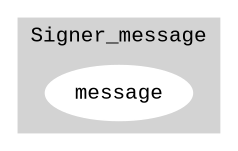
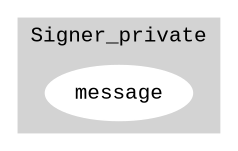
(119, 36) -> (119, 36)
